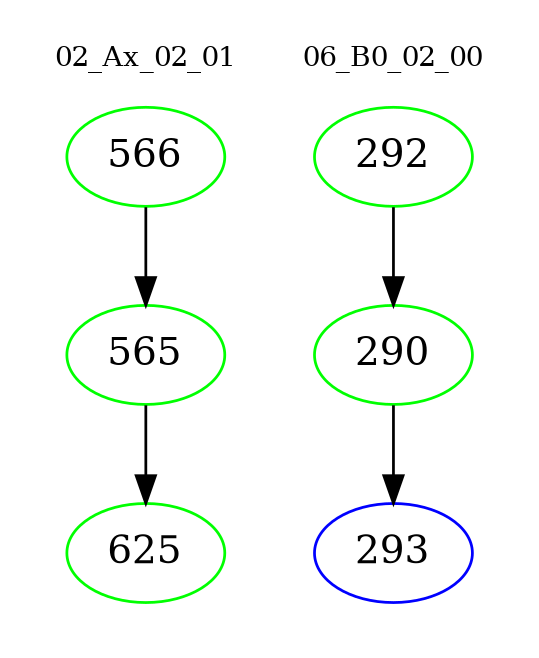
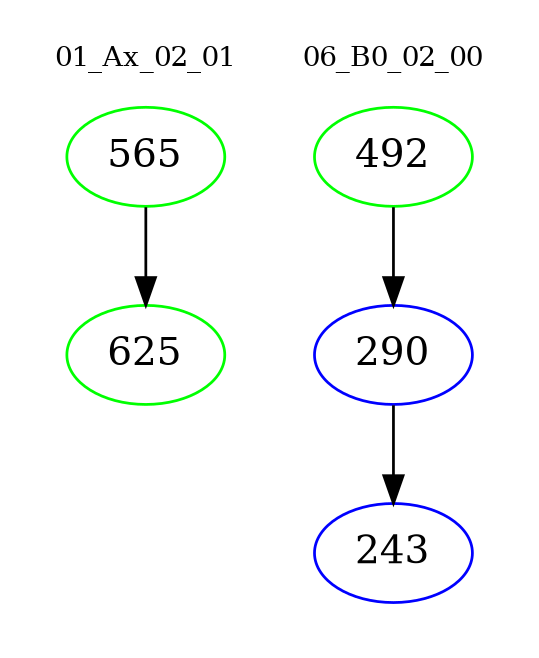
(146, 59) -> (146, 59)
(146, 157) -> none
(393, 157) -> (393, 157)
(393, 355) -> (393, 355)
(393, 553) -> (393, 553)
